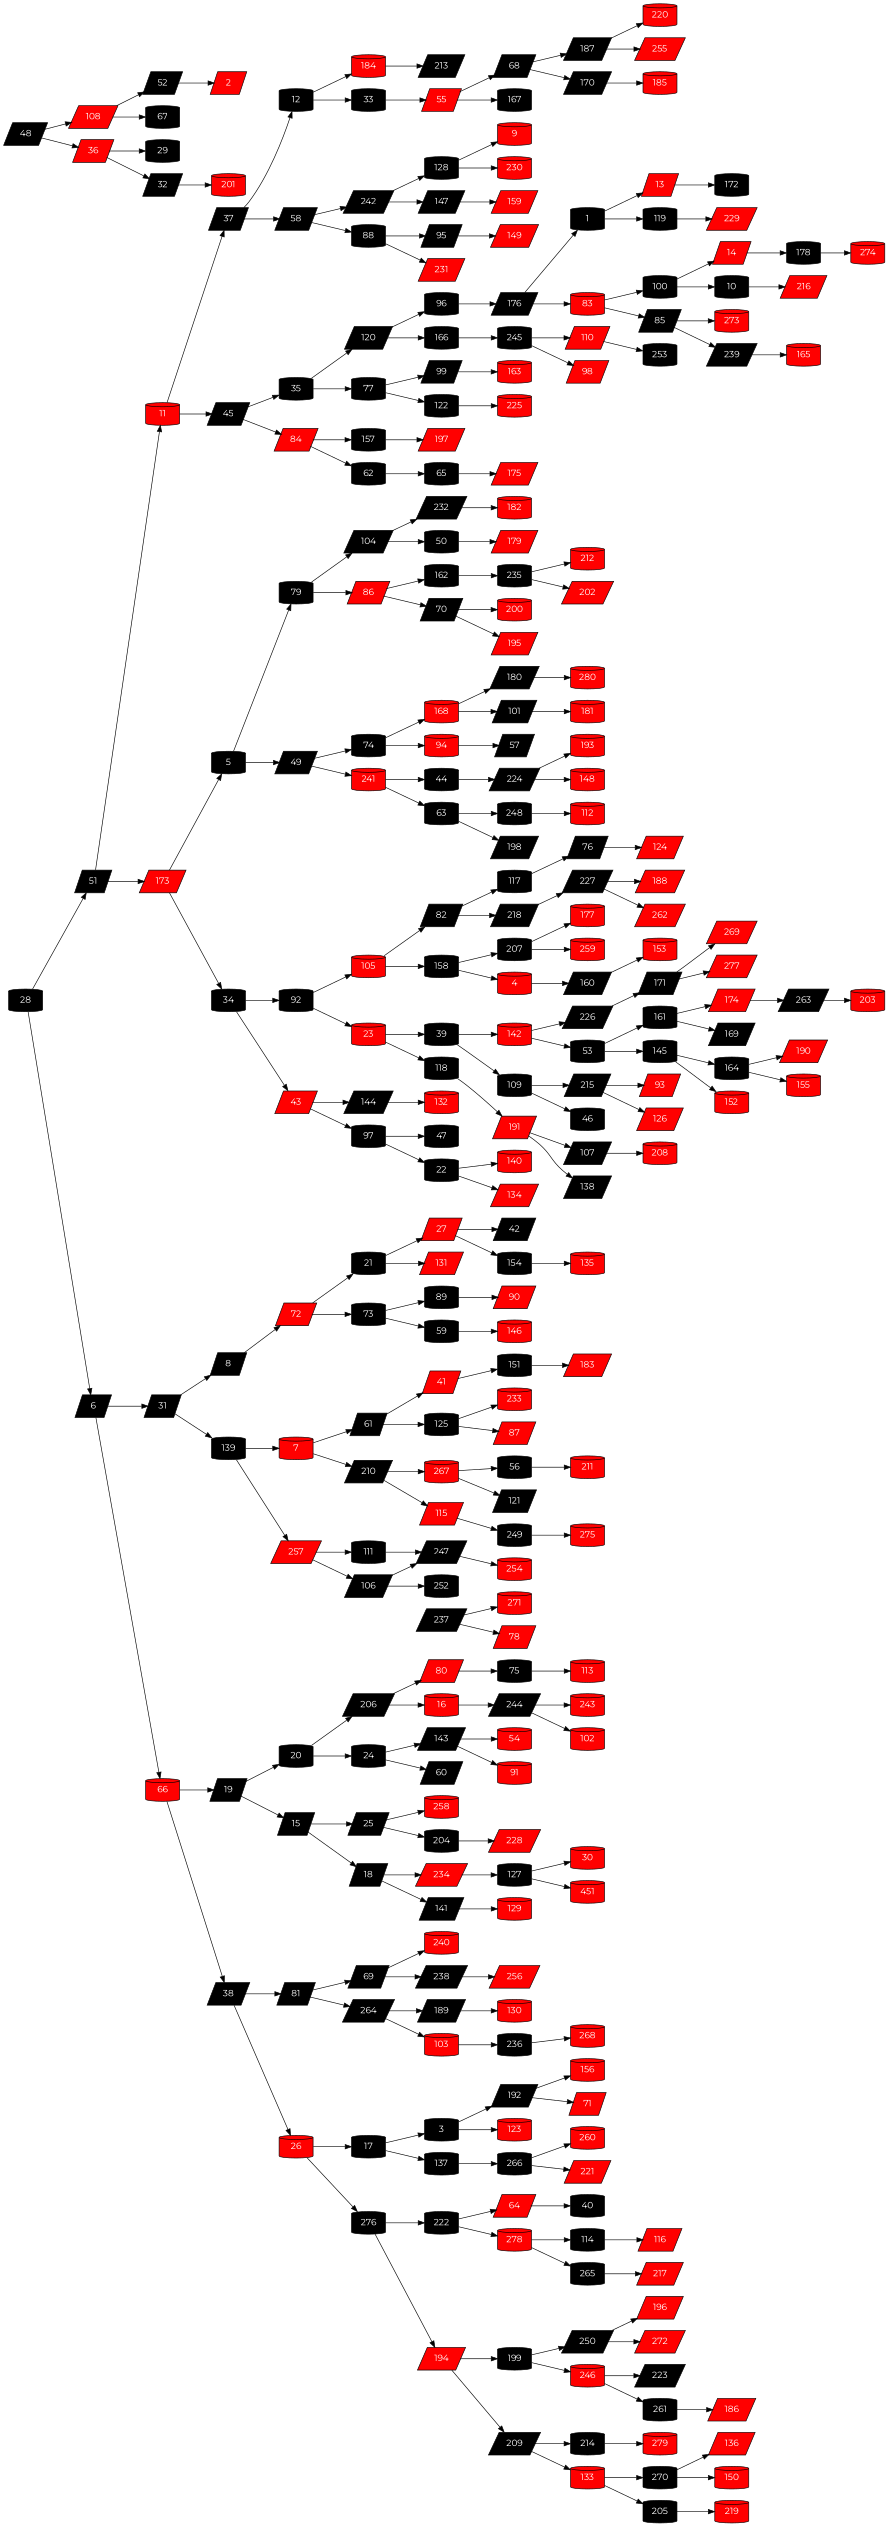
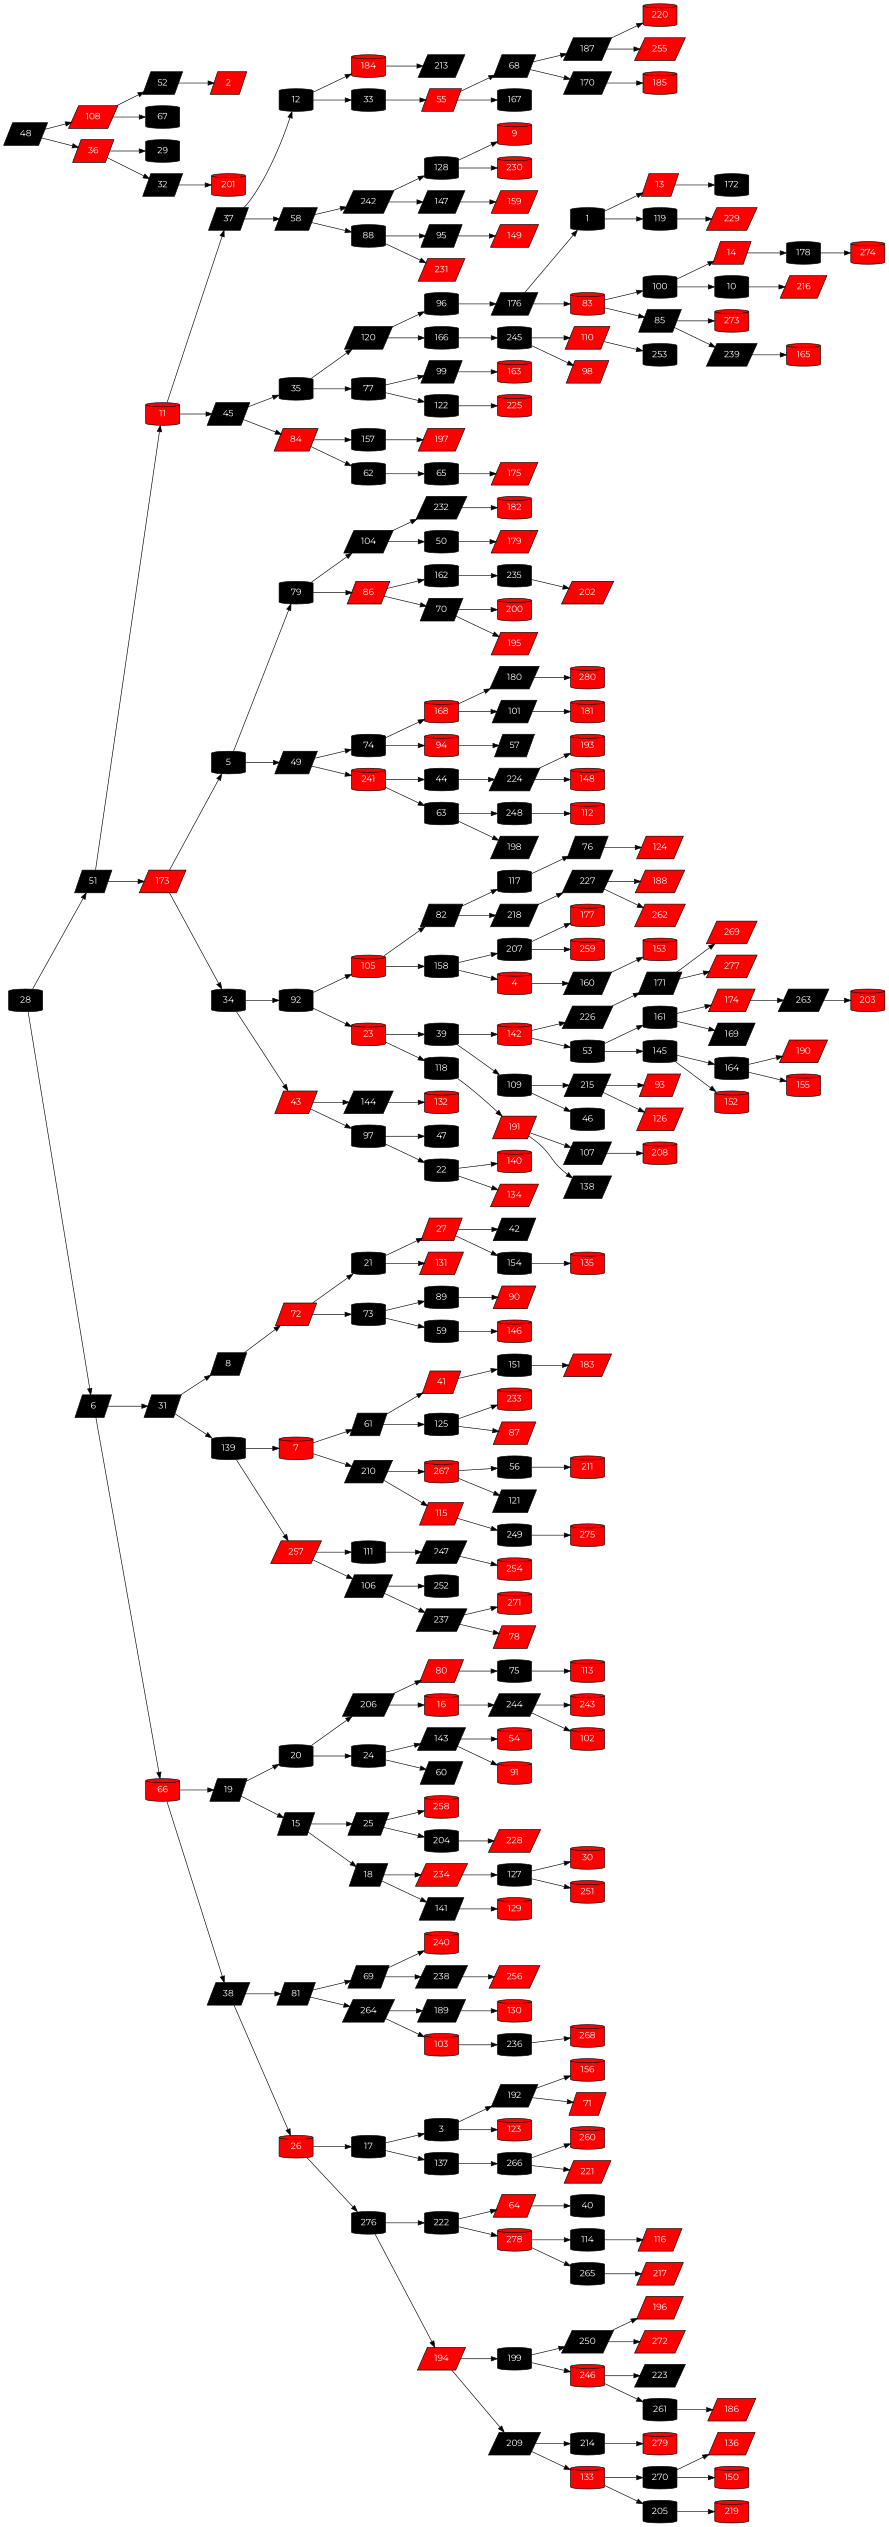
(588, 559) -> none
(401, 1571) -> (402, 1602)
(588, 1892) -> (588, 1892)
